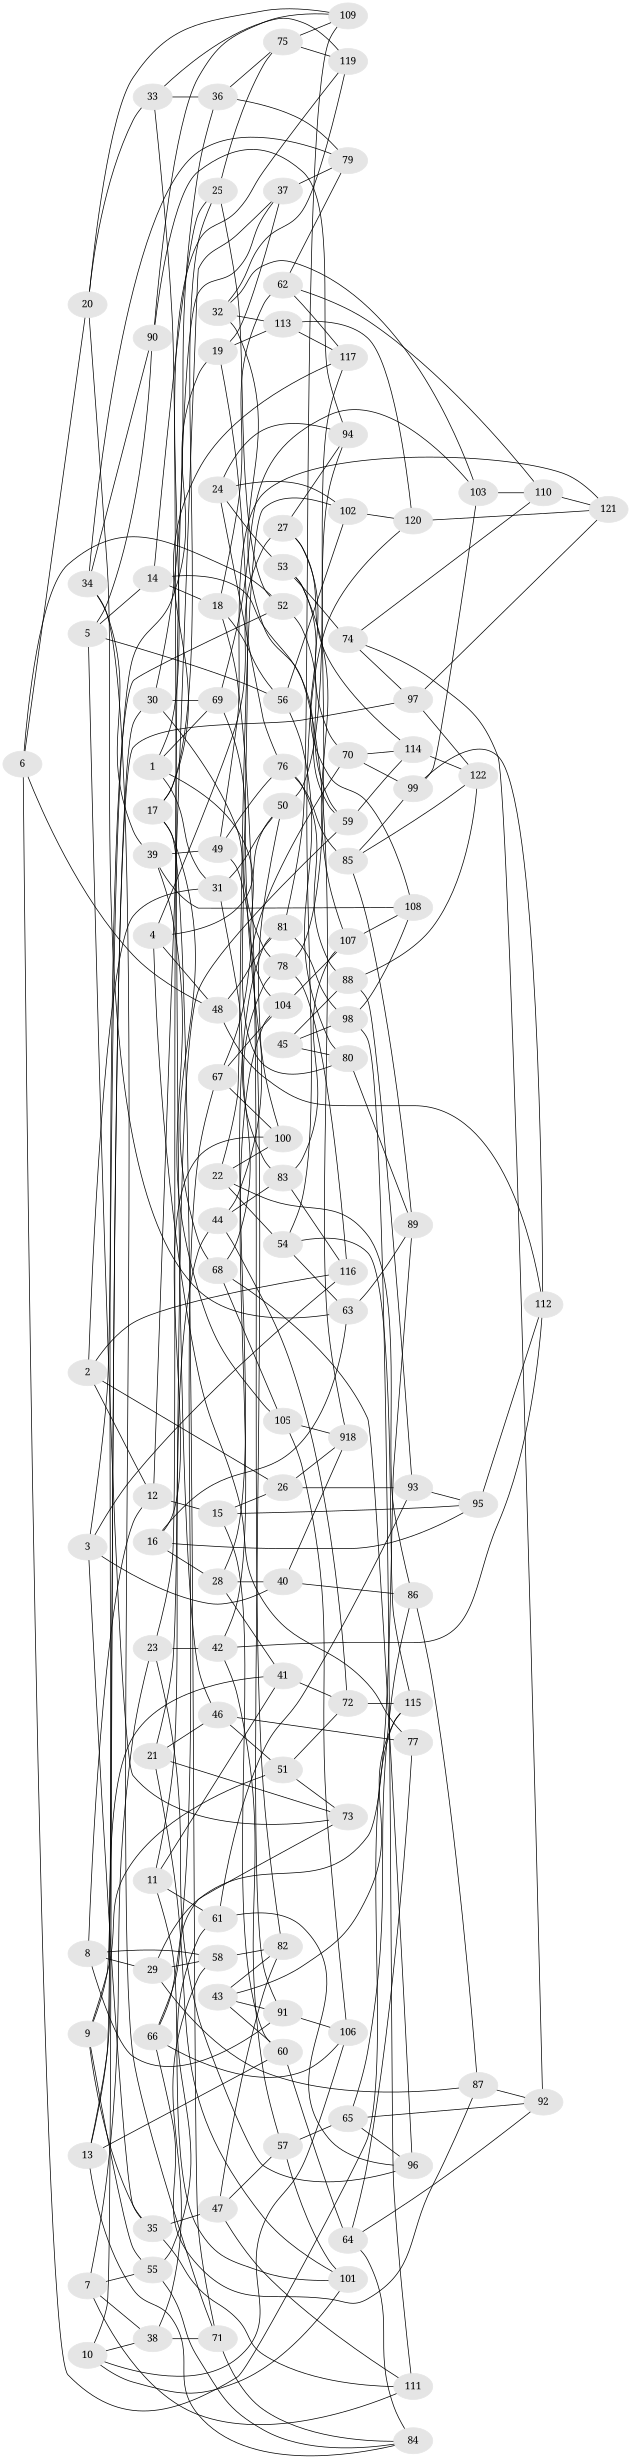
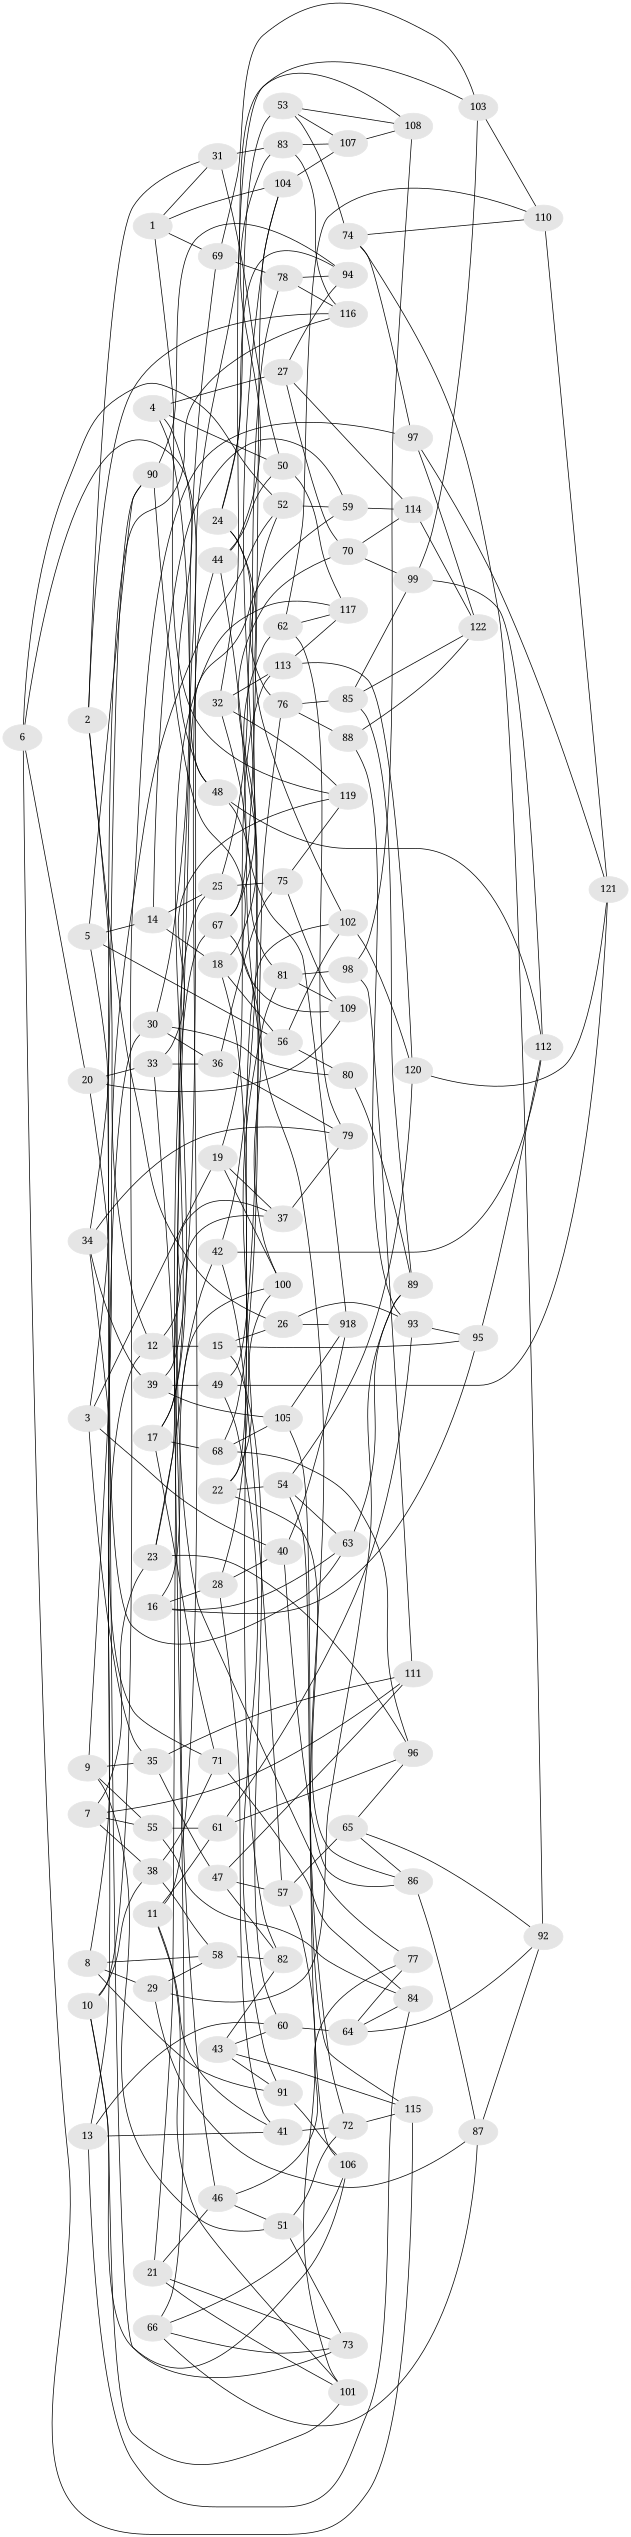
(283, 1045) -> none
